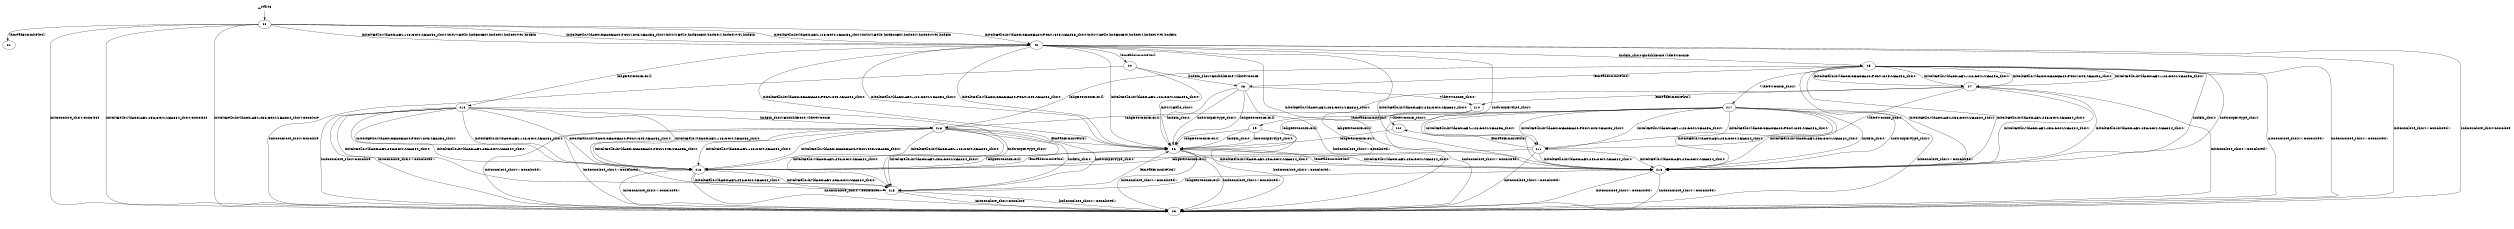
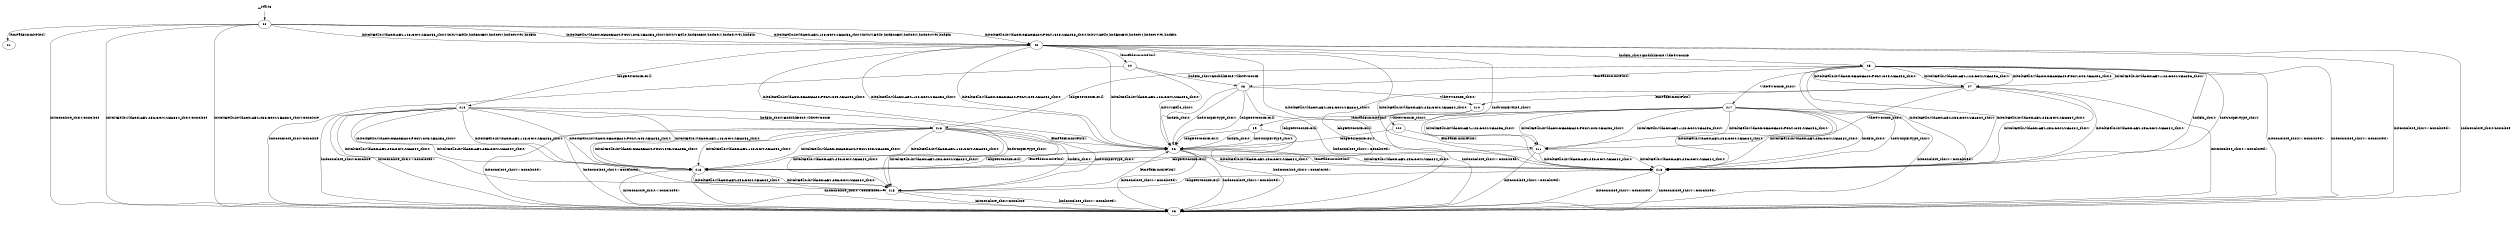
(1355, 112) -> none
(1483, 138) -> (1466, 144)
